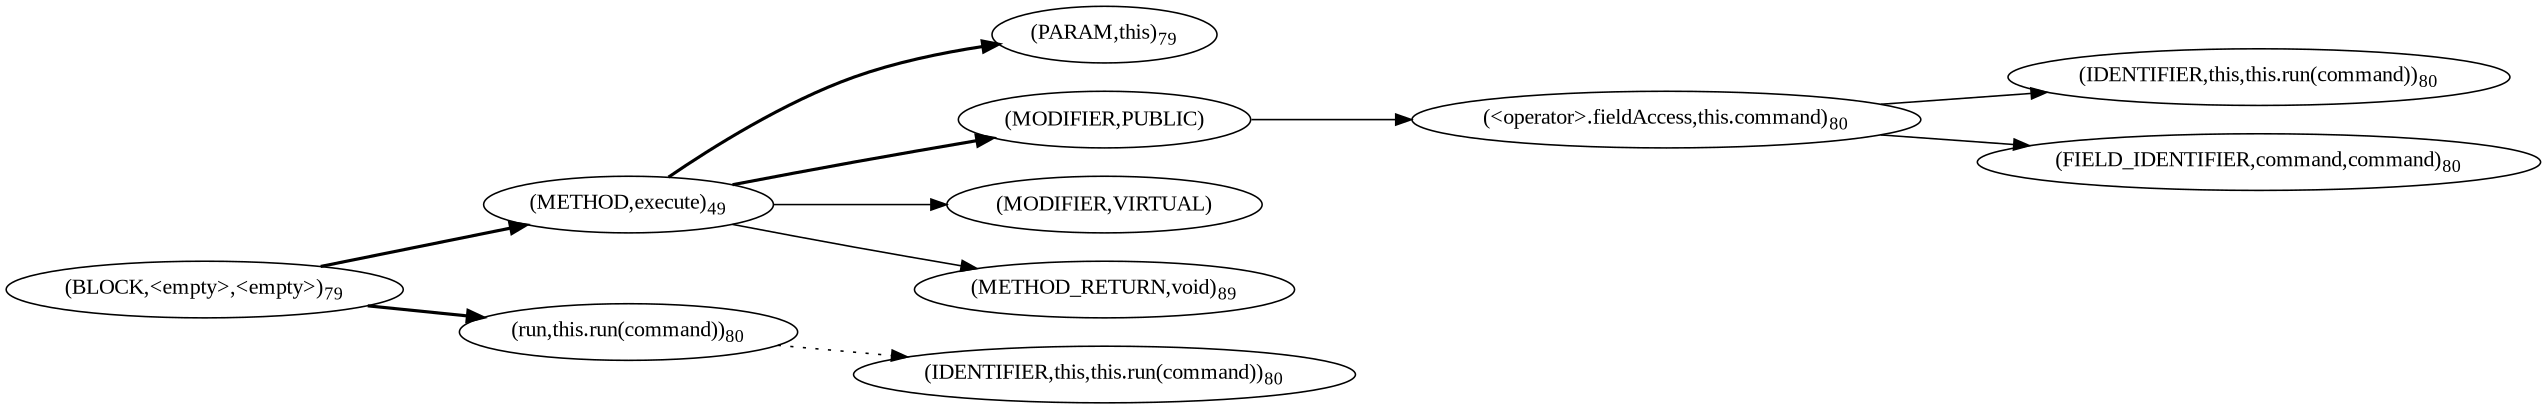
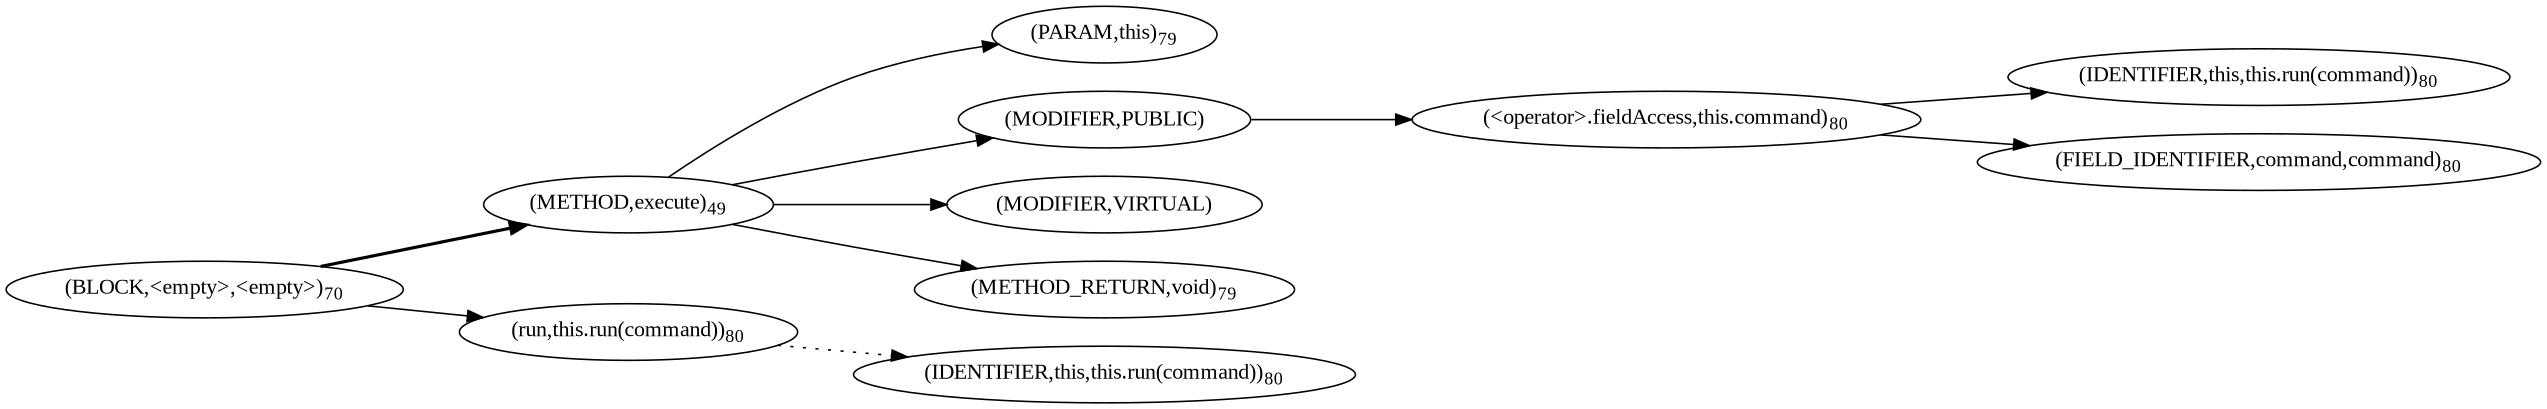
(818, 92) -> (818, 92)
(854, 162) -> (854, 162)
(335, 287) -> (335, 287)
(1228, 287) -> (1228, 287)
(418, 311) -> (418, 311)
